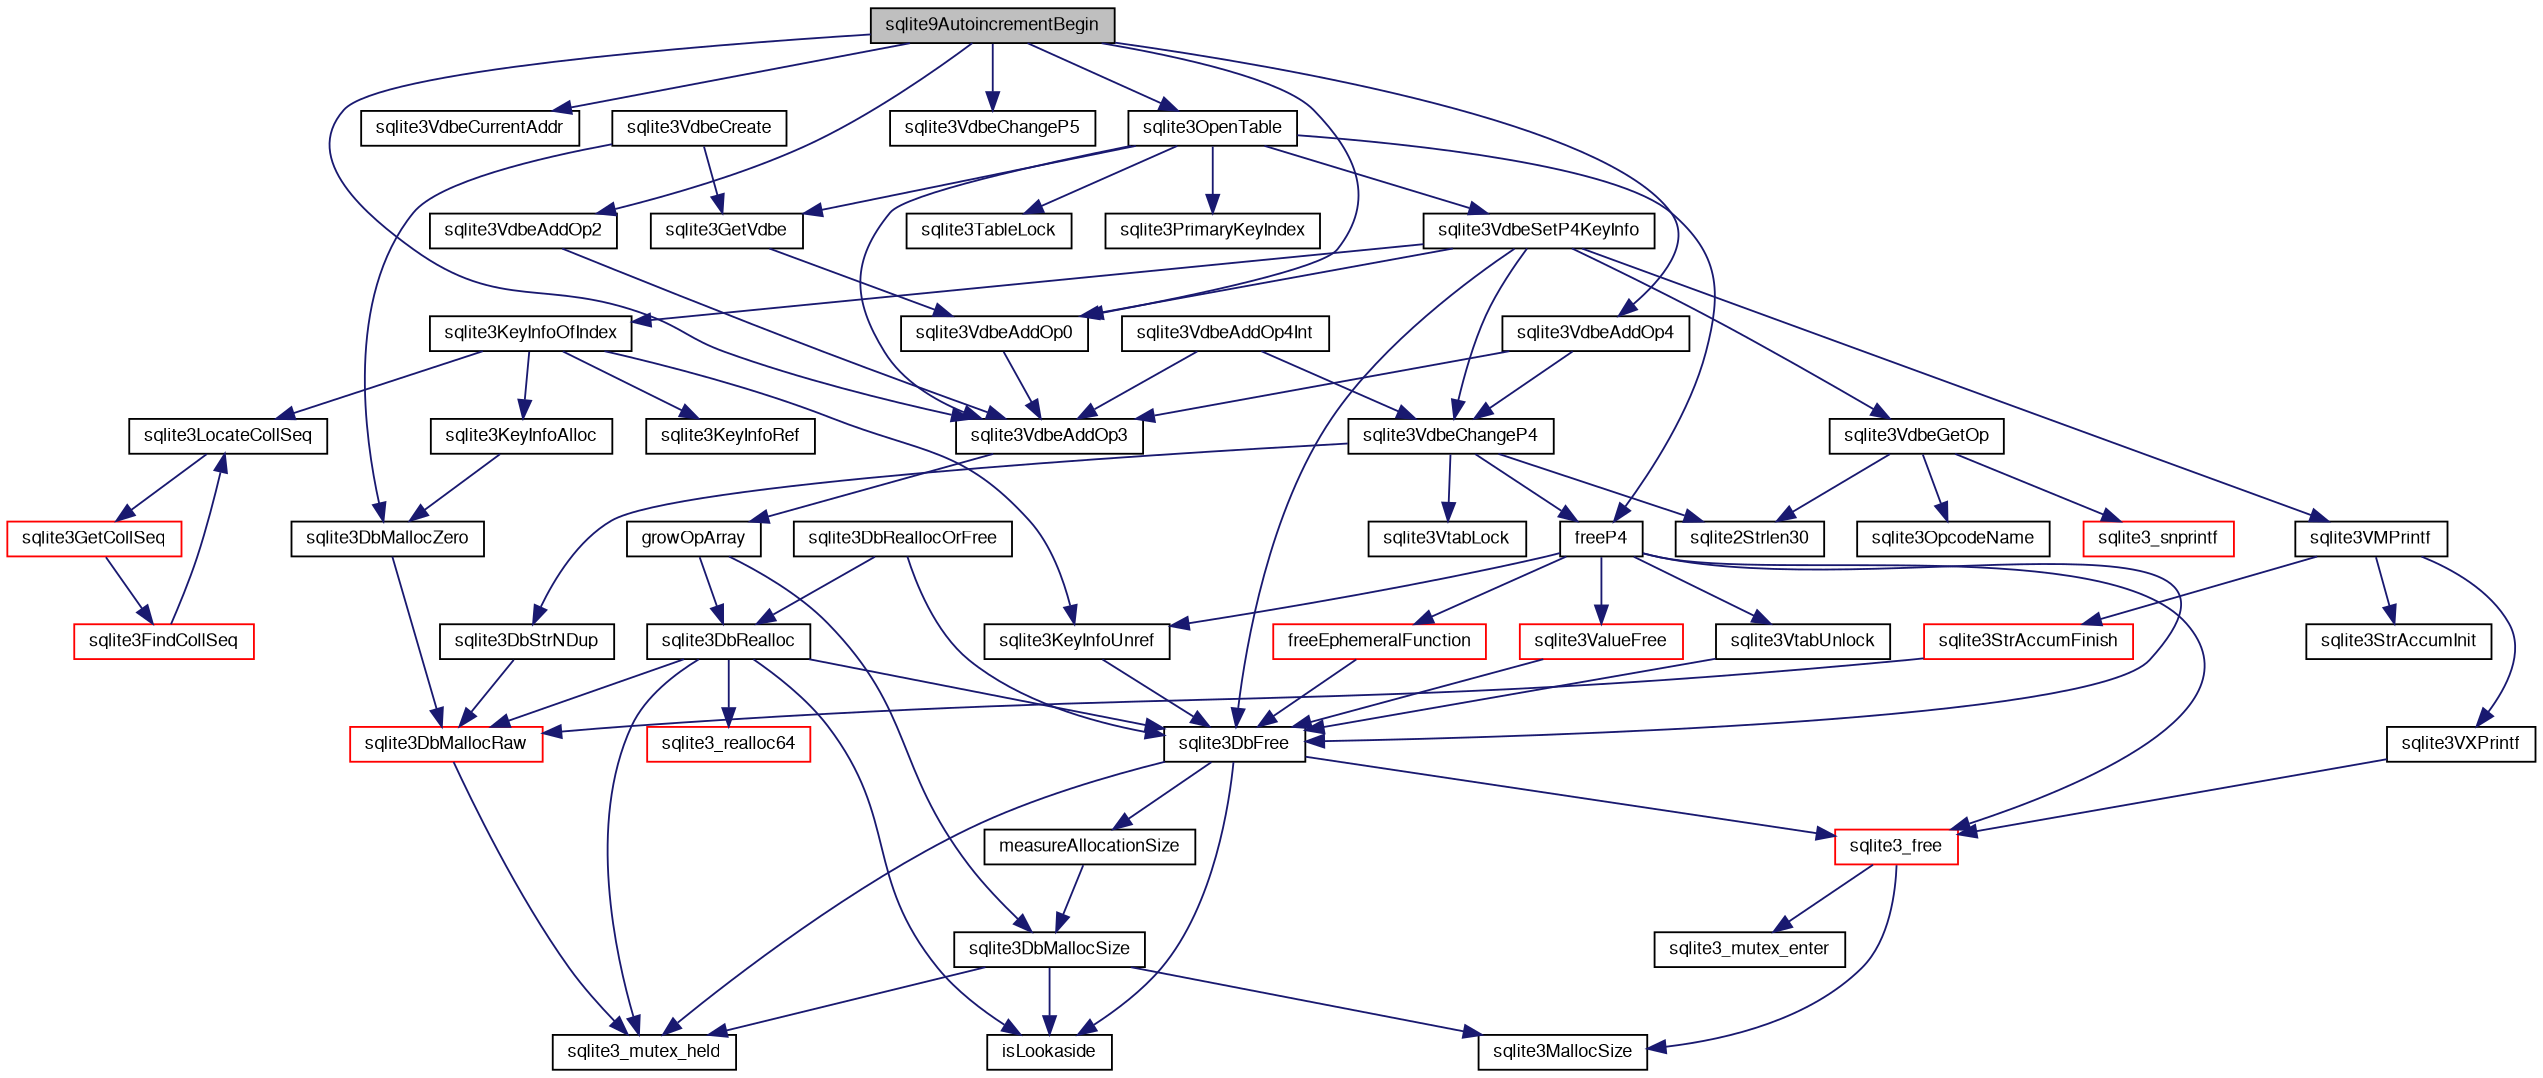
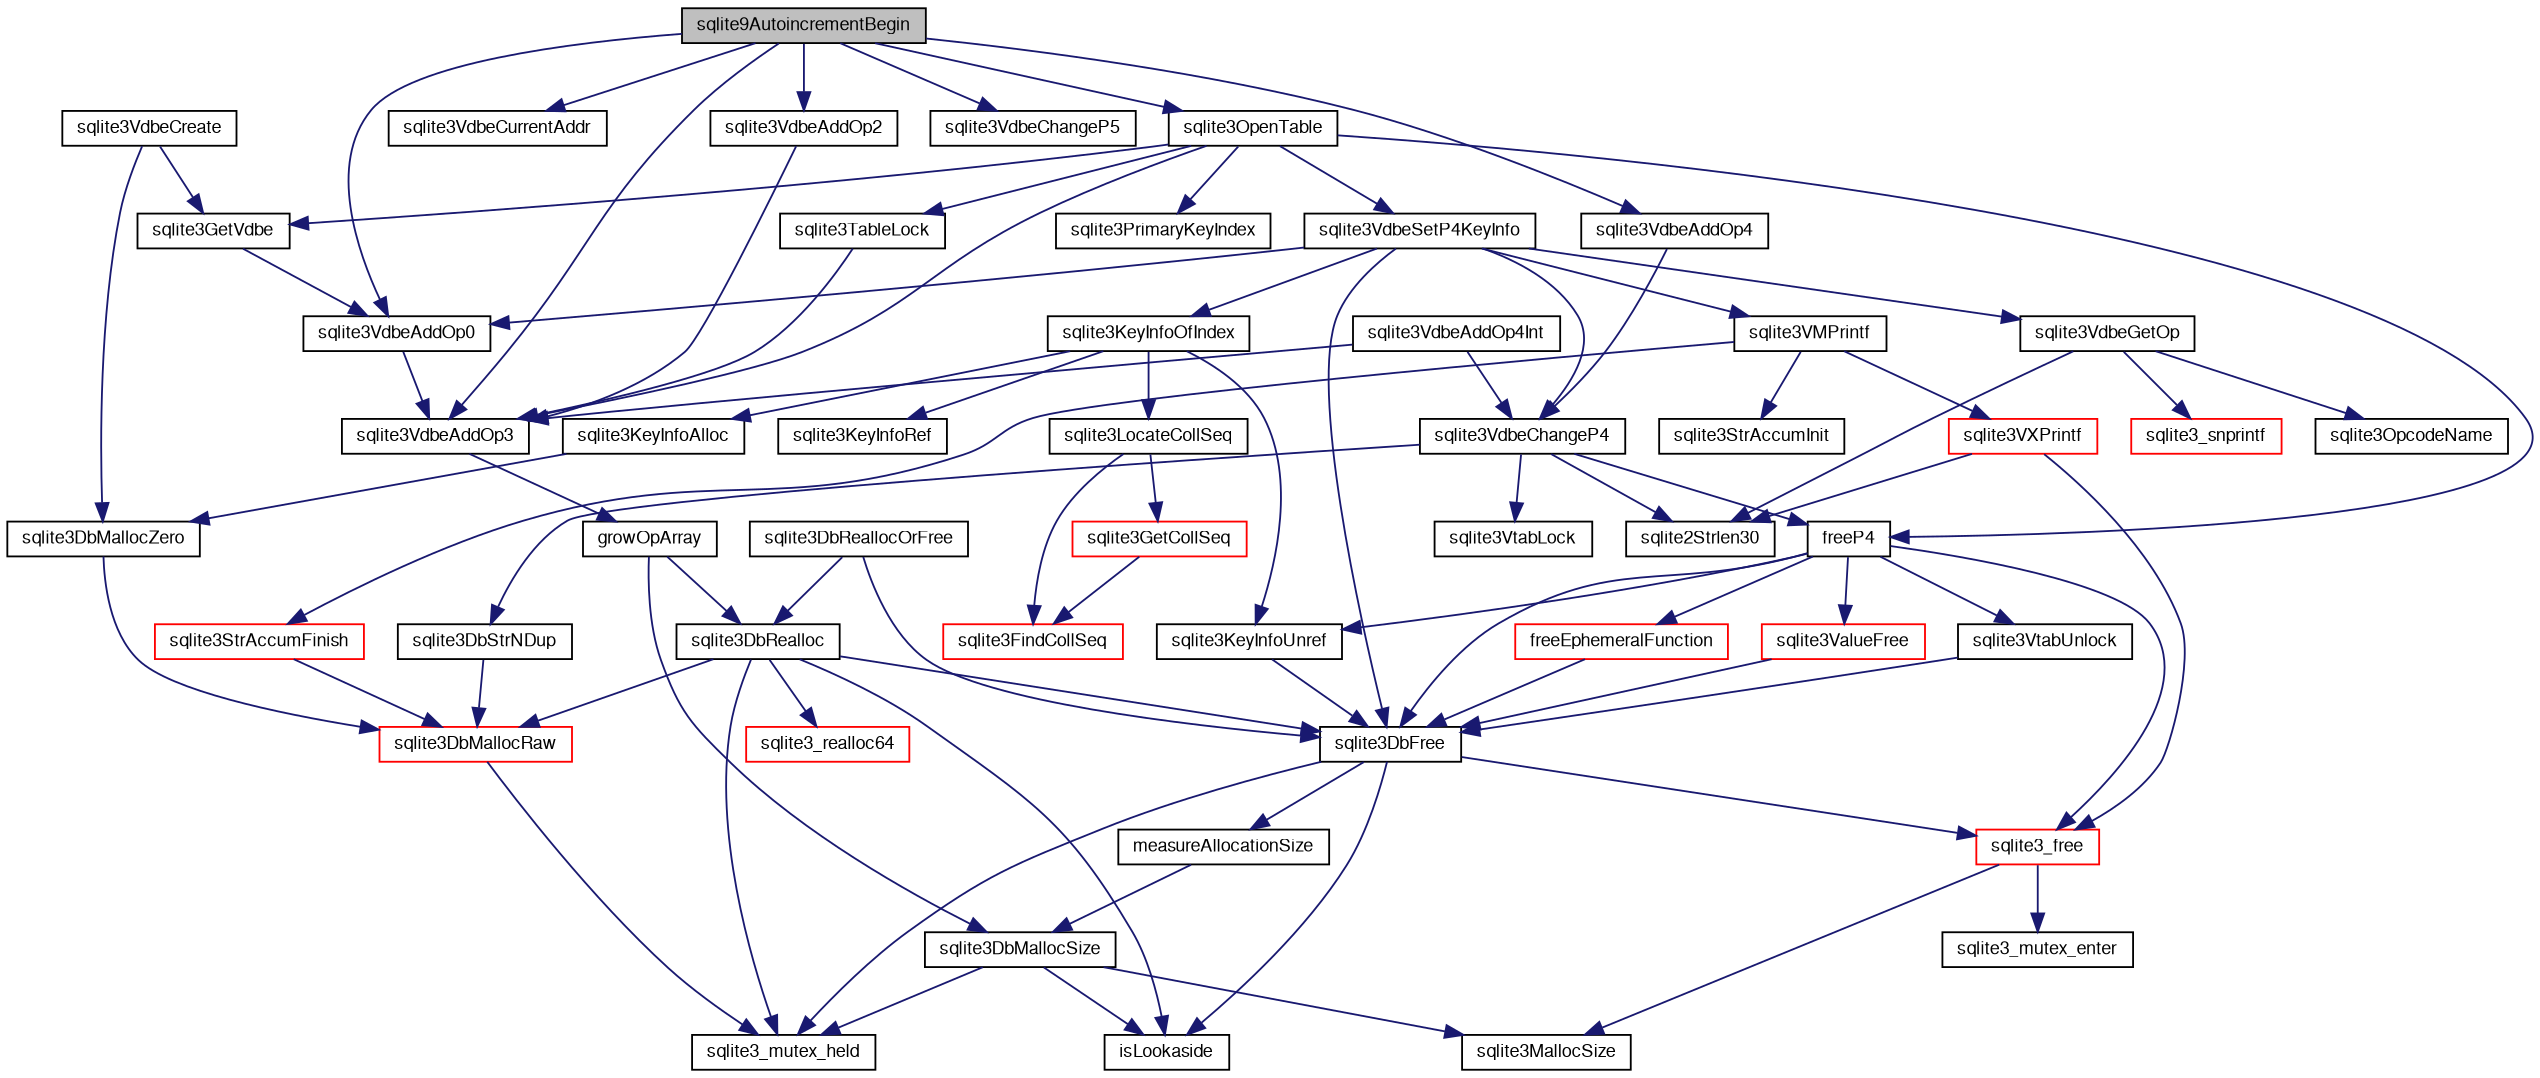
(1314, 387) -> (742, 358)
none -> (1871, 485)
(200, 550) -> (1059, 518)
(2461, 744) -> (2023, 436)
